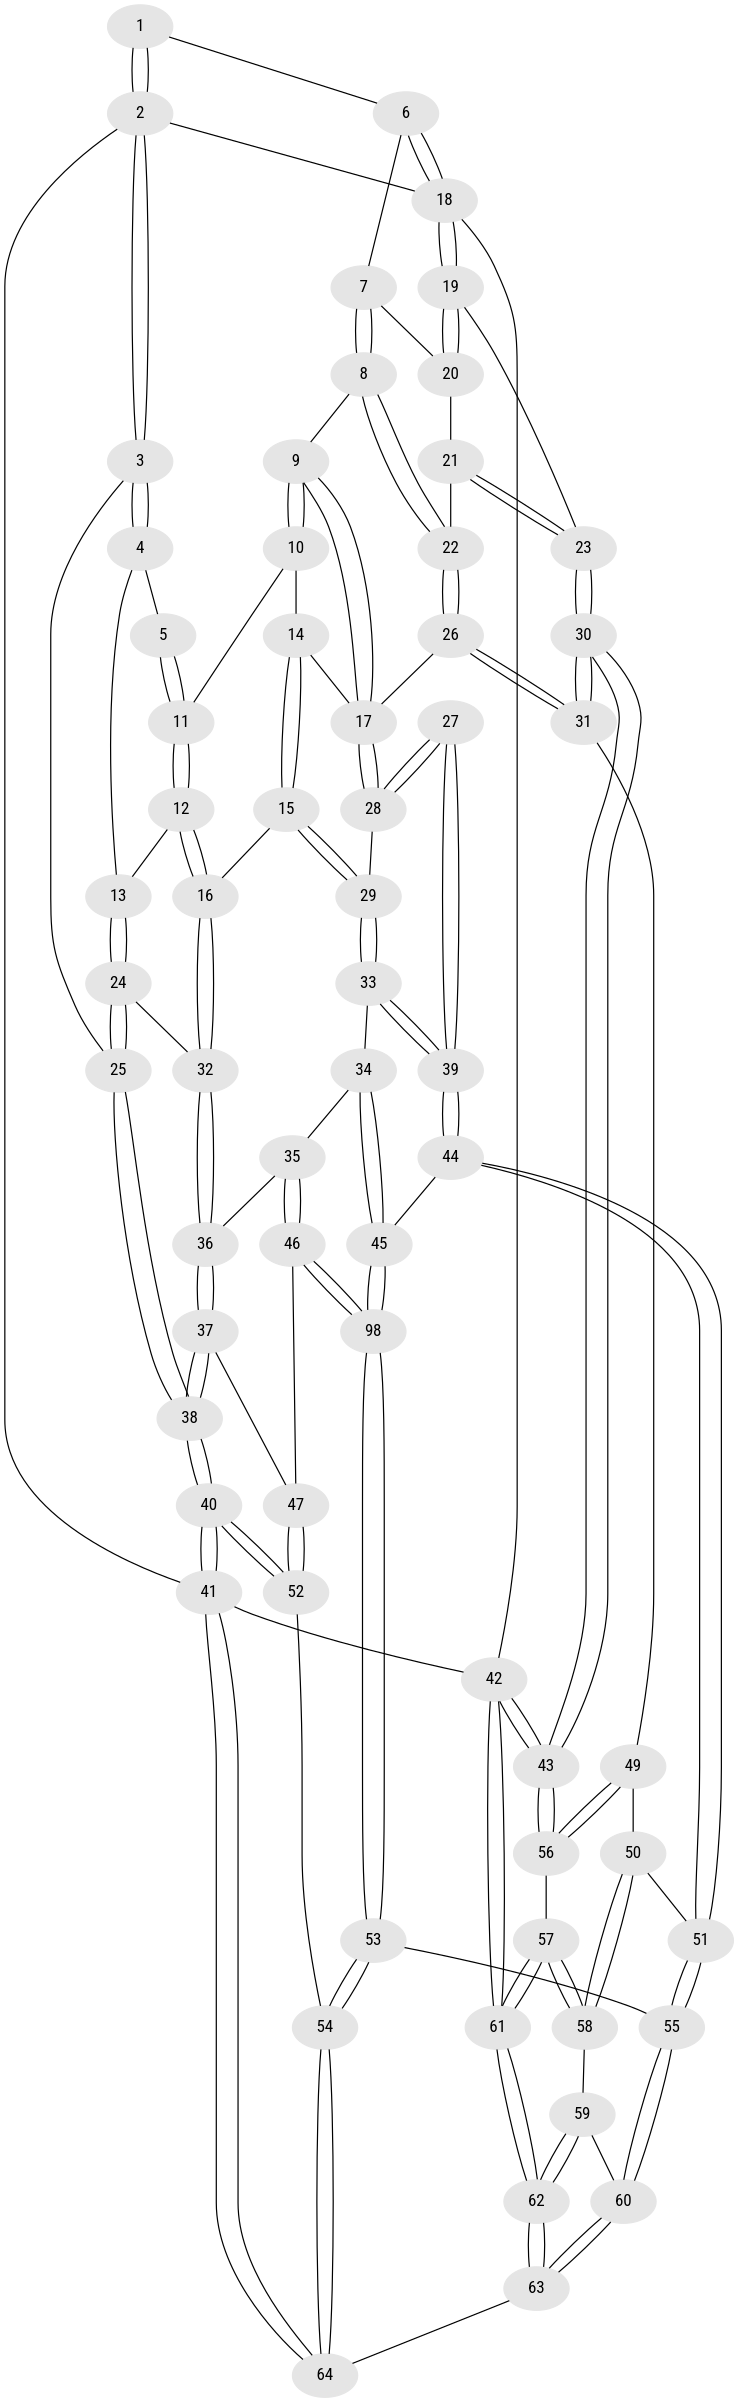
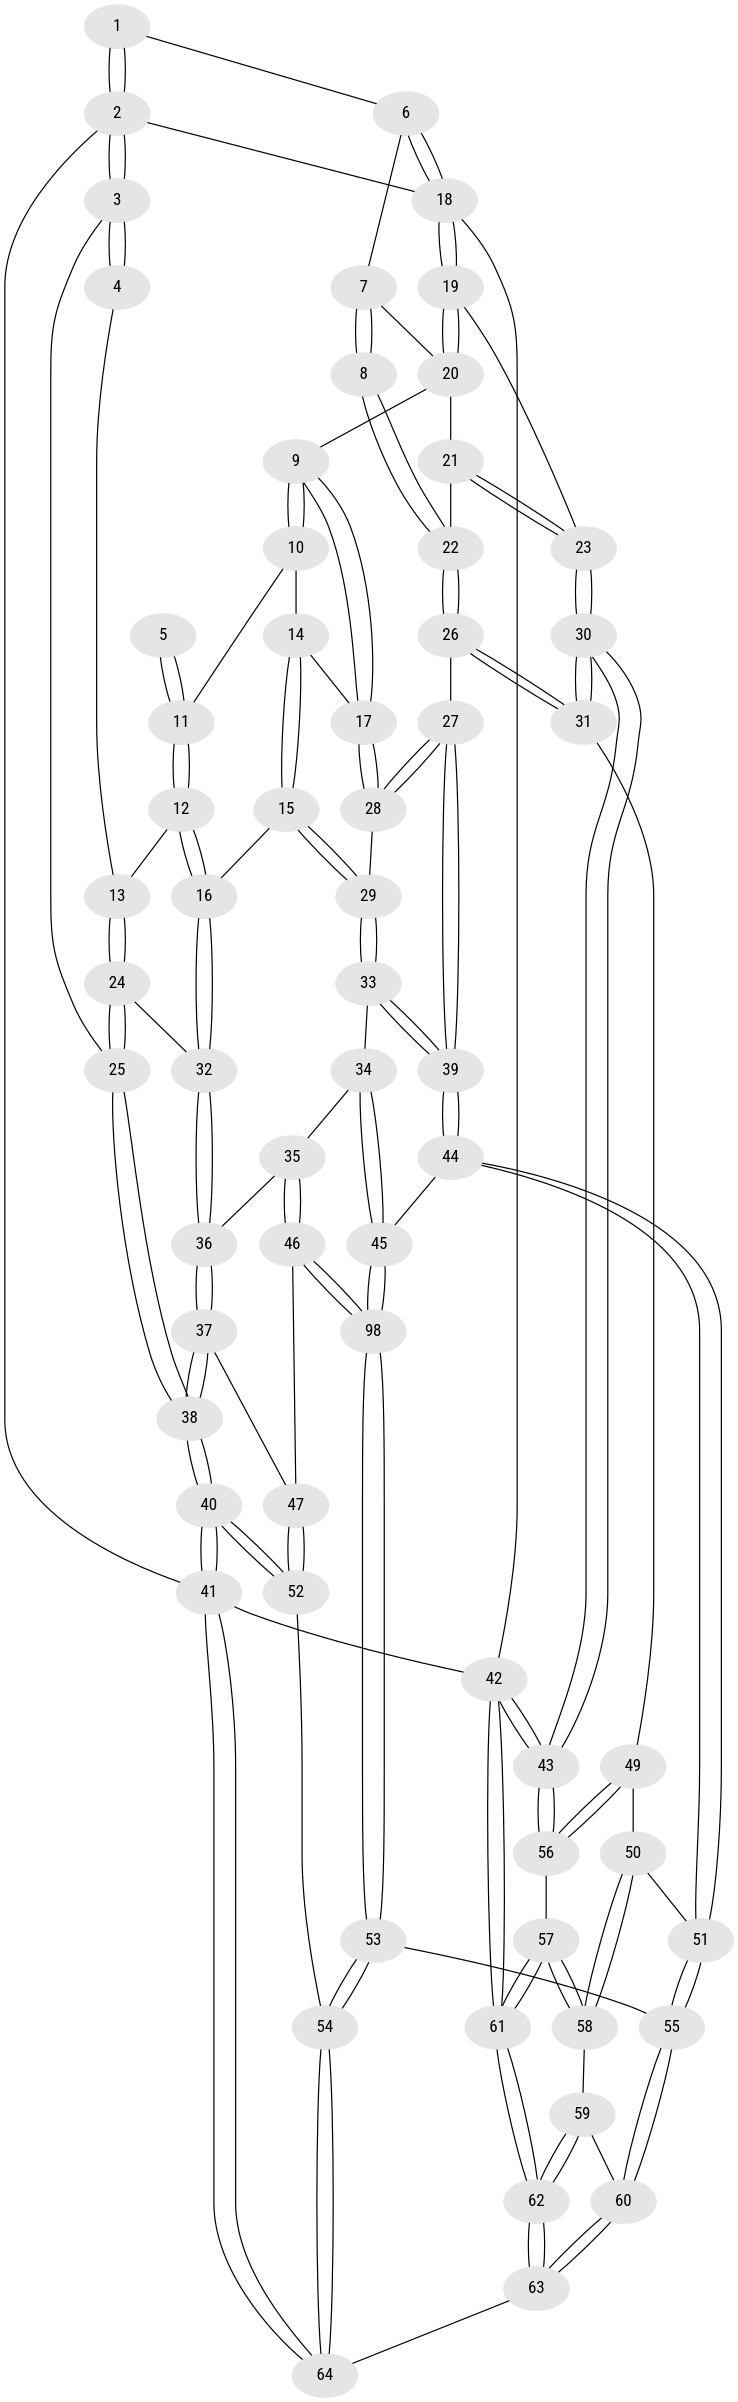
(330, 418) -> (376, 417)
(152, 592) -> none
(407, 679) -> (451, 679)
